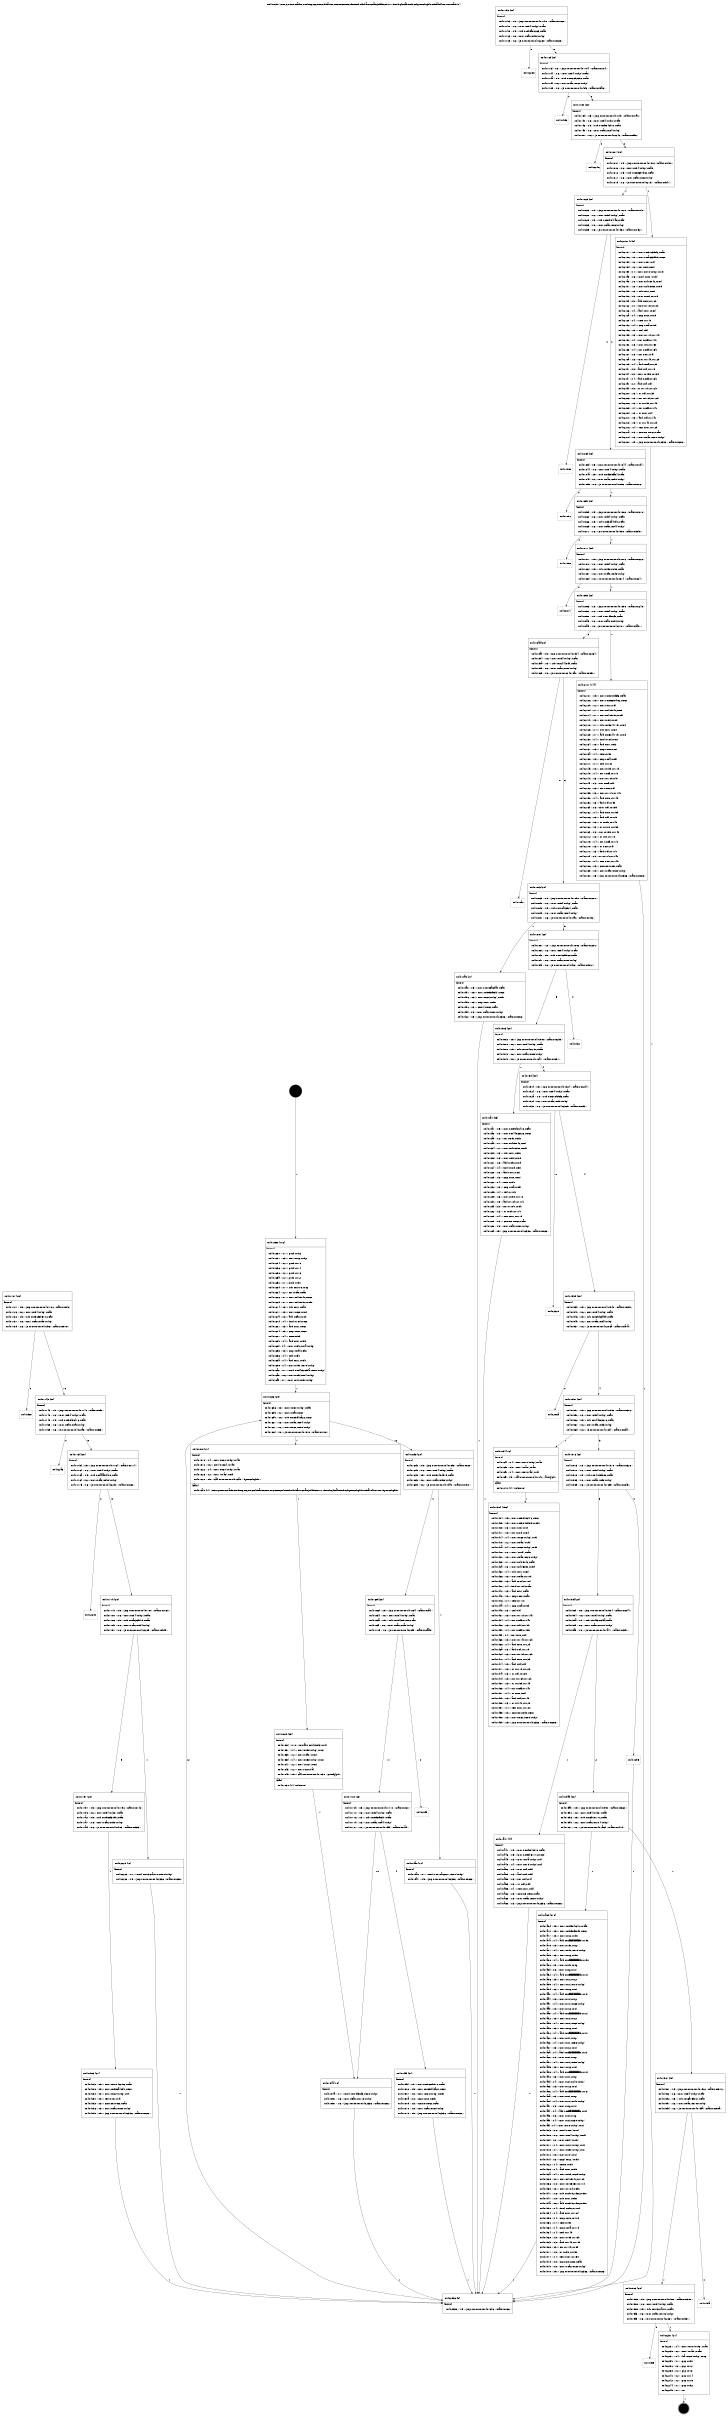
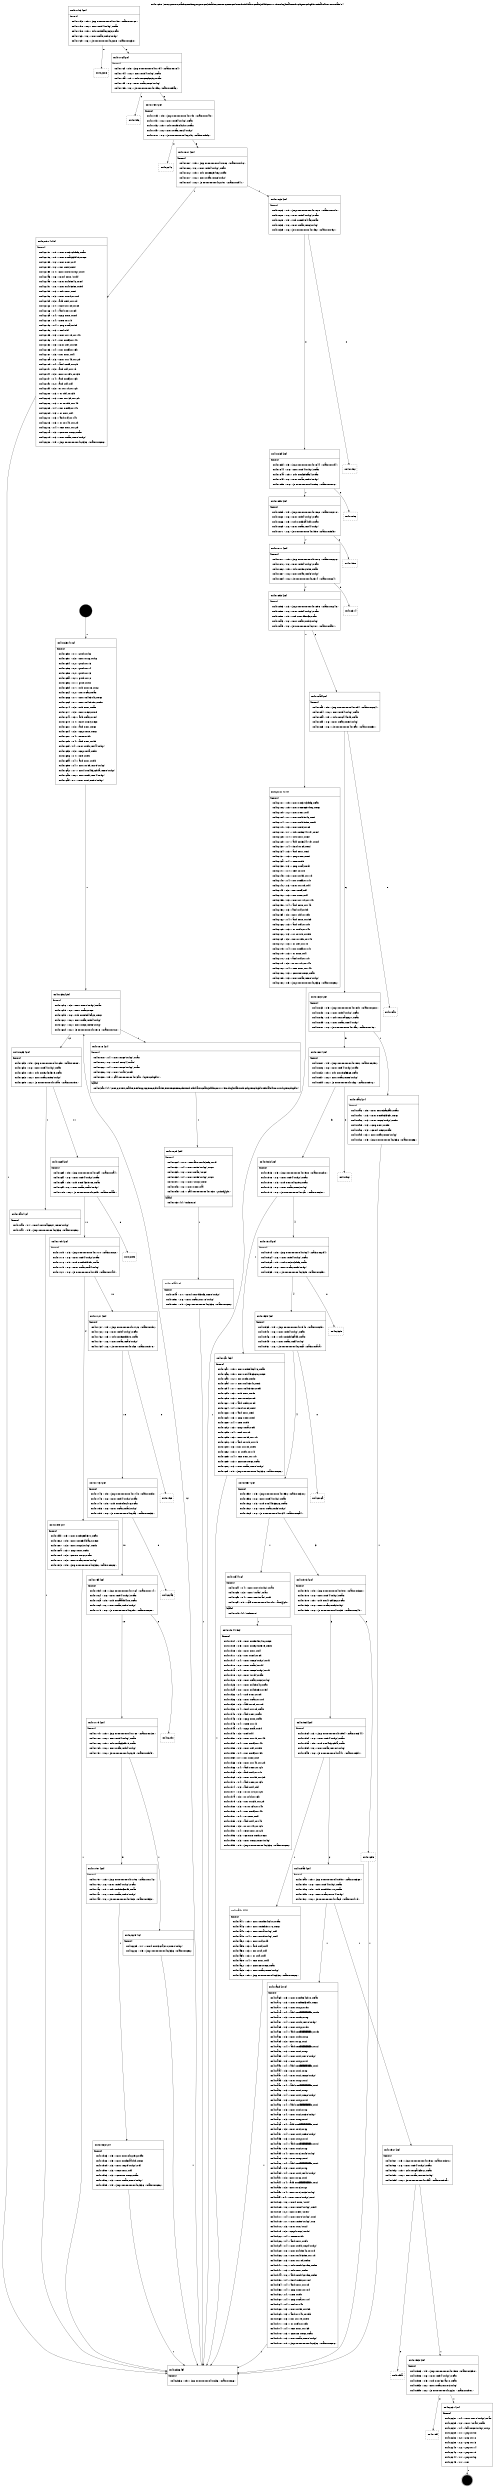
(367, 1954) -> (103, 1293)
